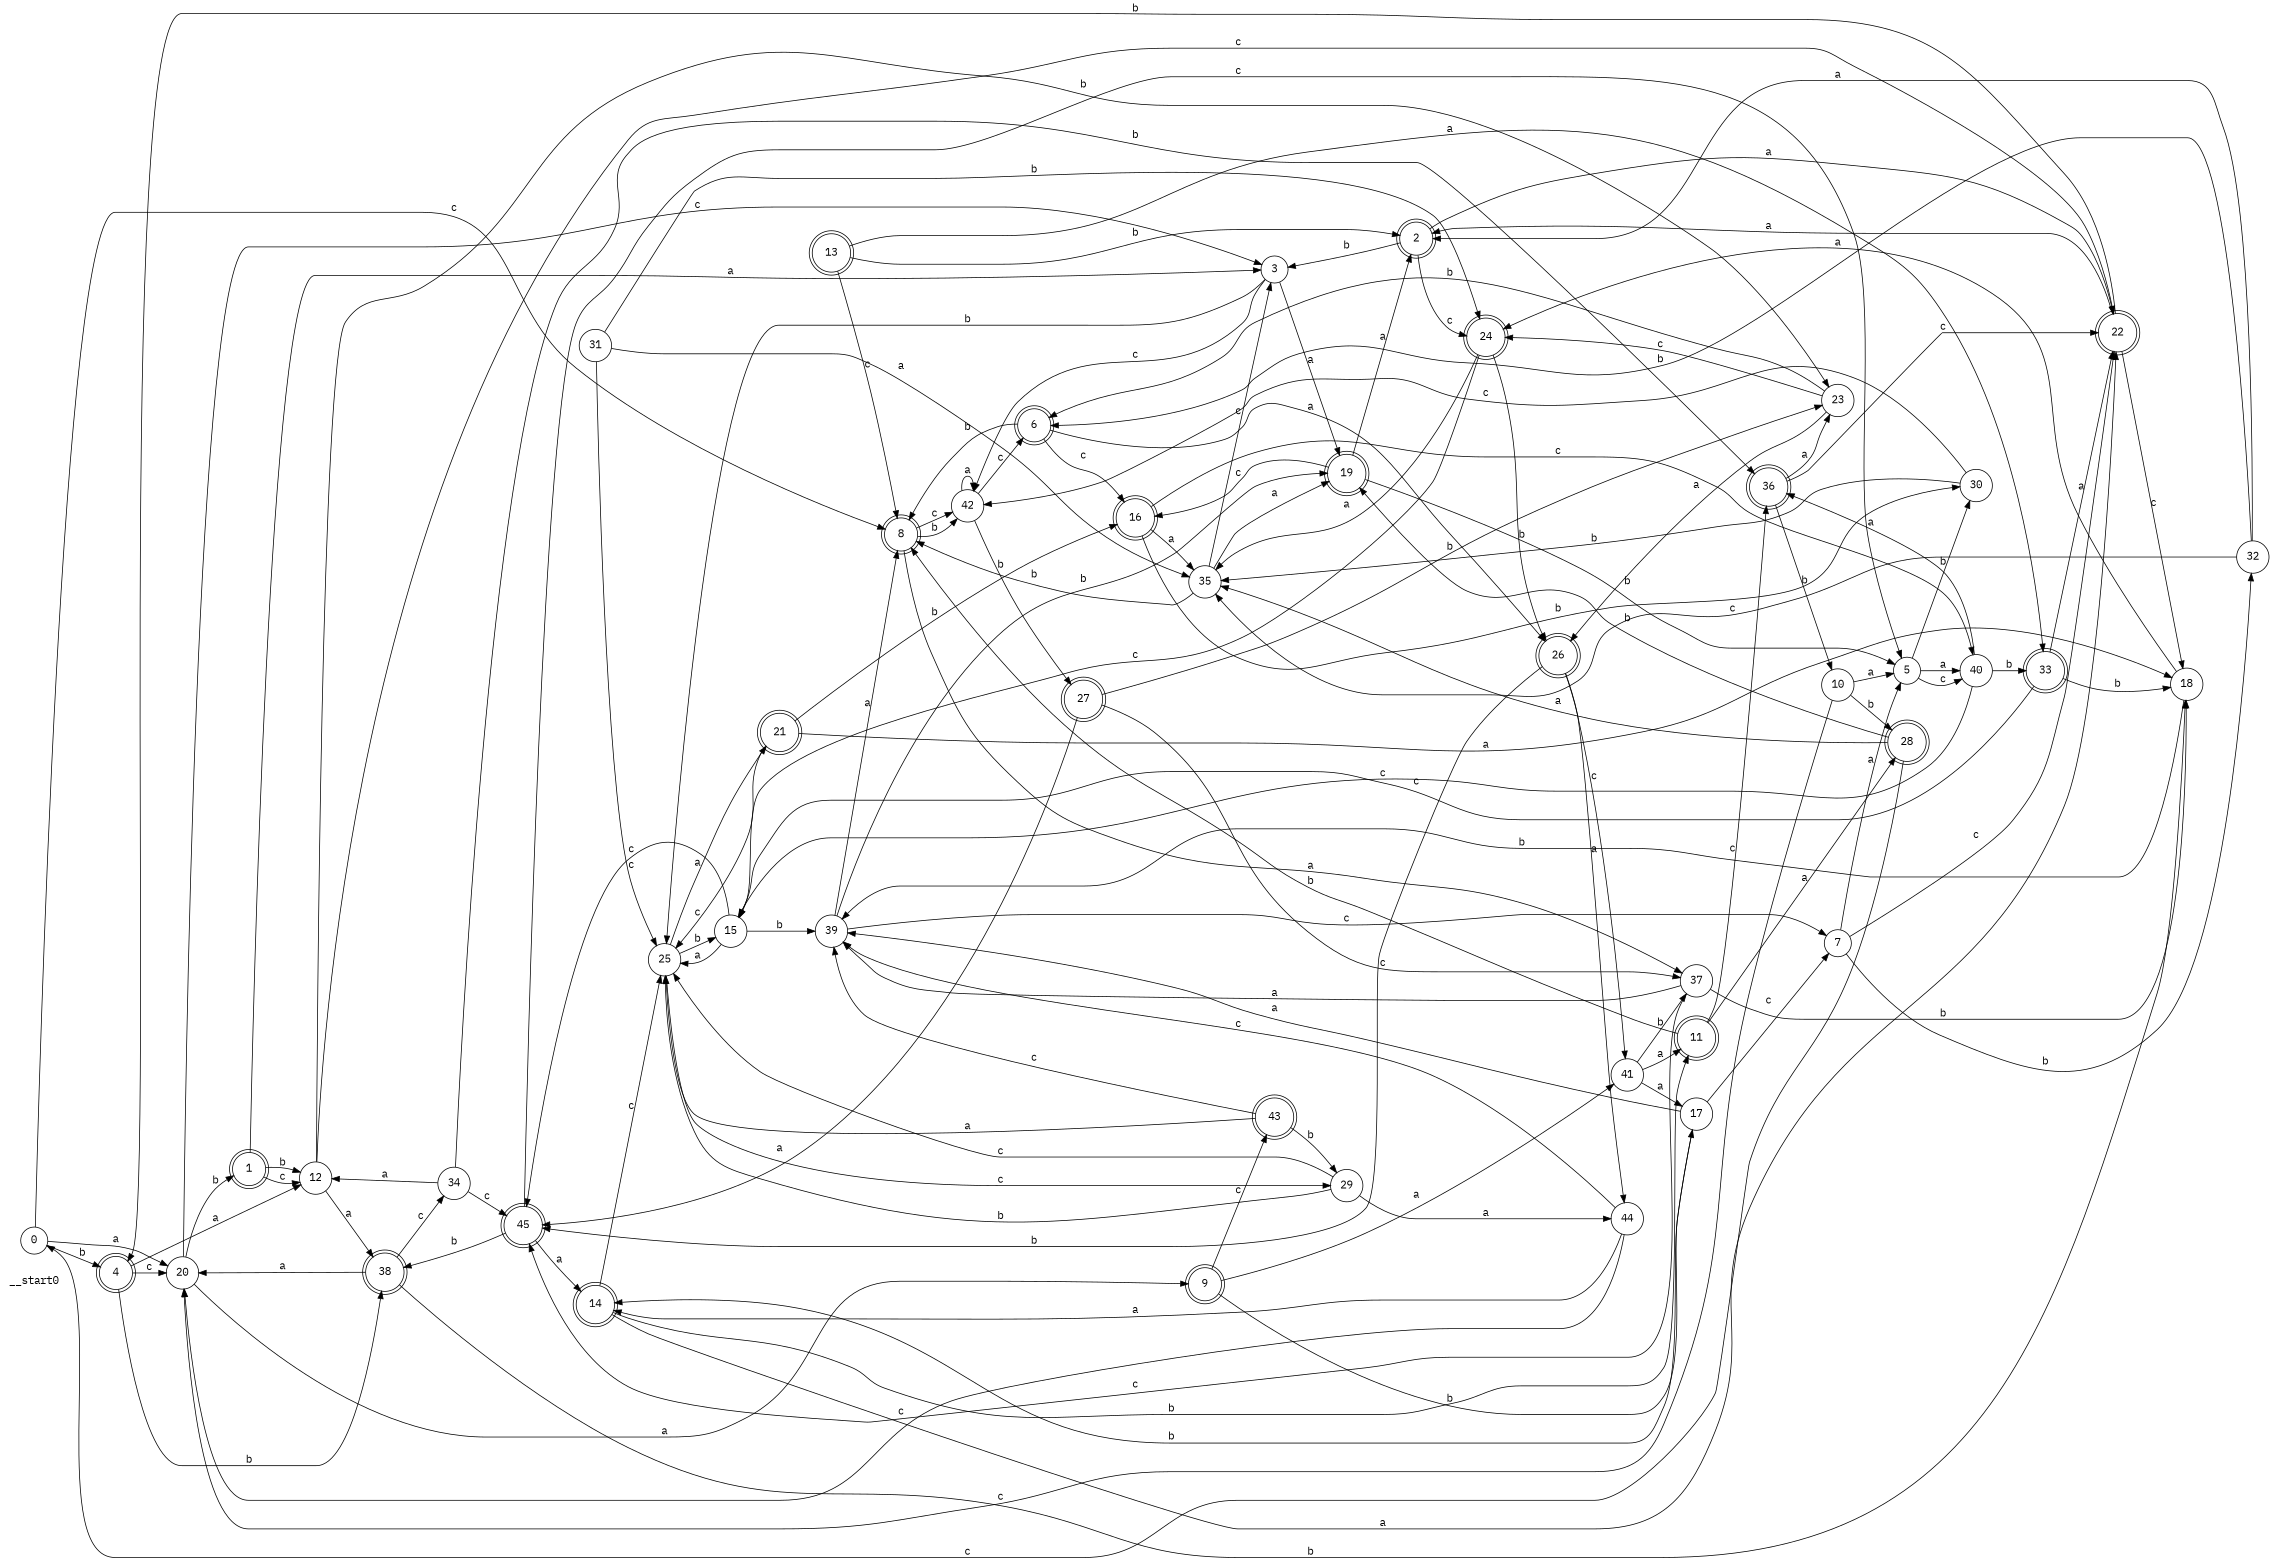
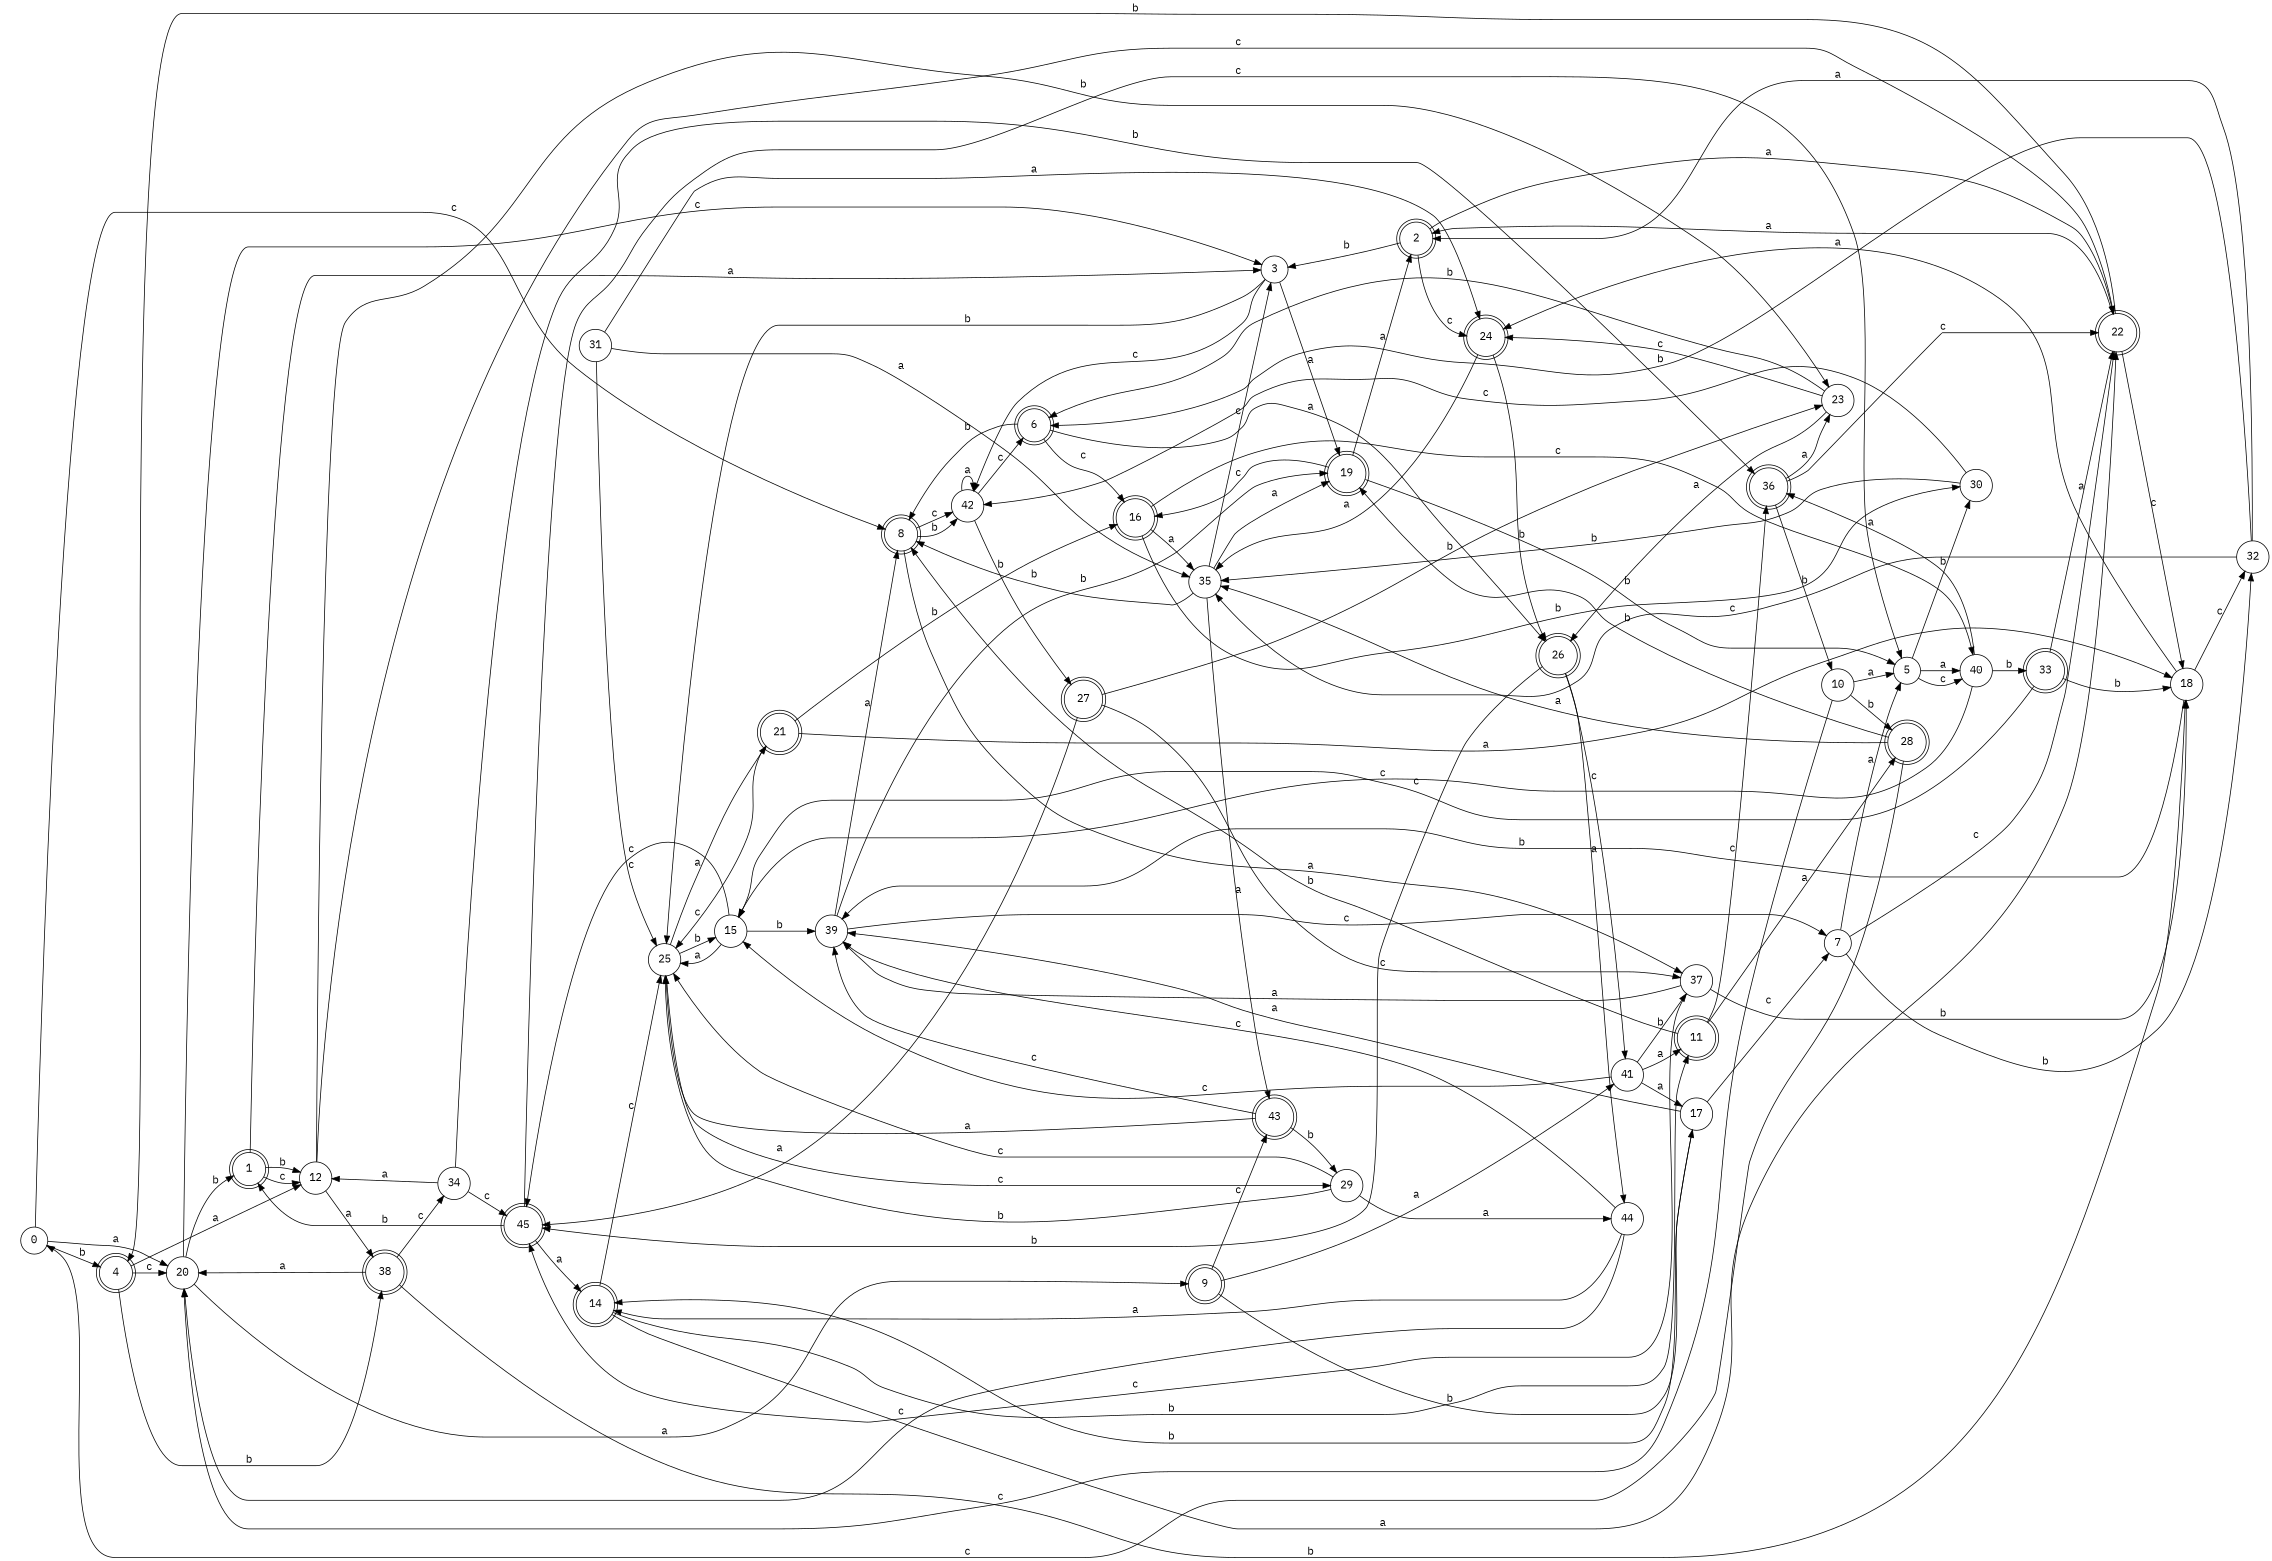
(1034, 170) -> (1034, 170)
(831, 253) -> none
none -> (2218, 624)
(1120, 663) -> (1139, 1098)
none -> (1231, 846)
(459, 1251) -> (376, 1226)
(34, 1281) -> none
